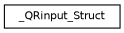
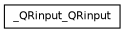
(62, 17) -> (62, 17)
